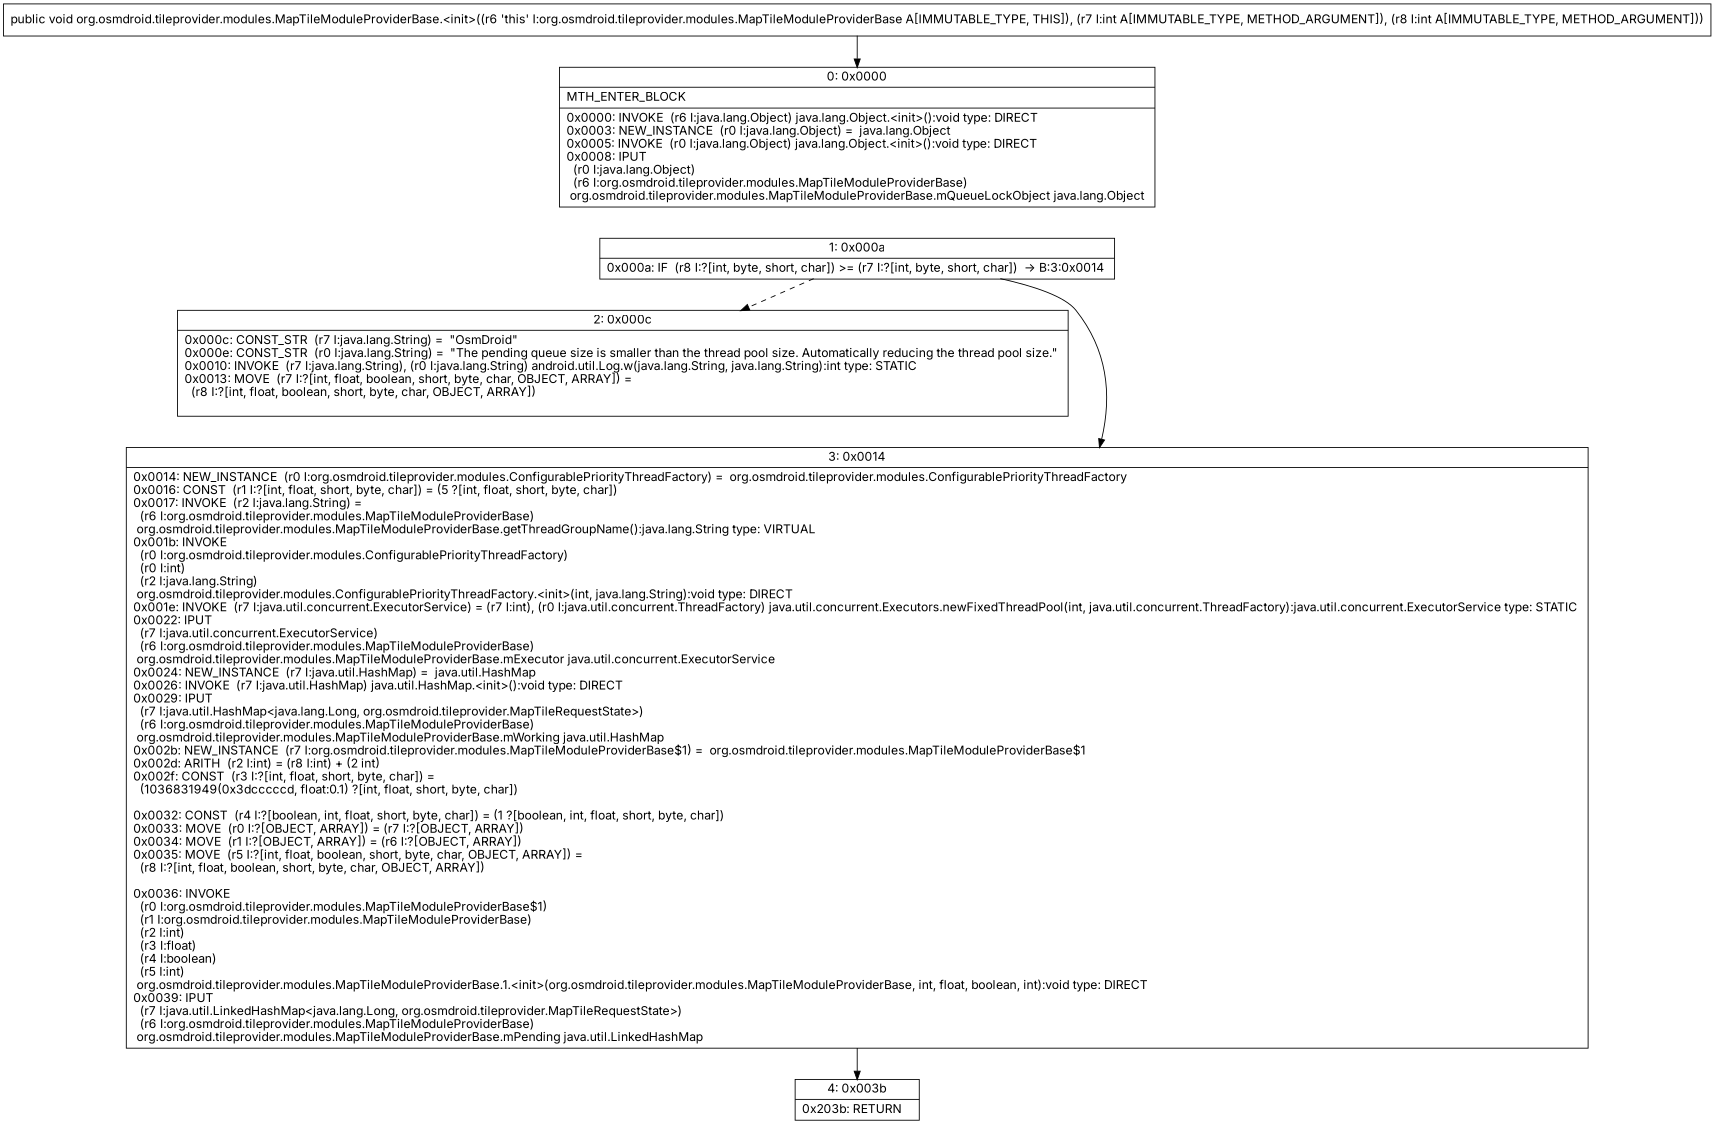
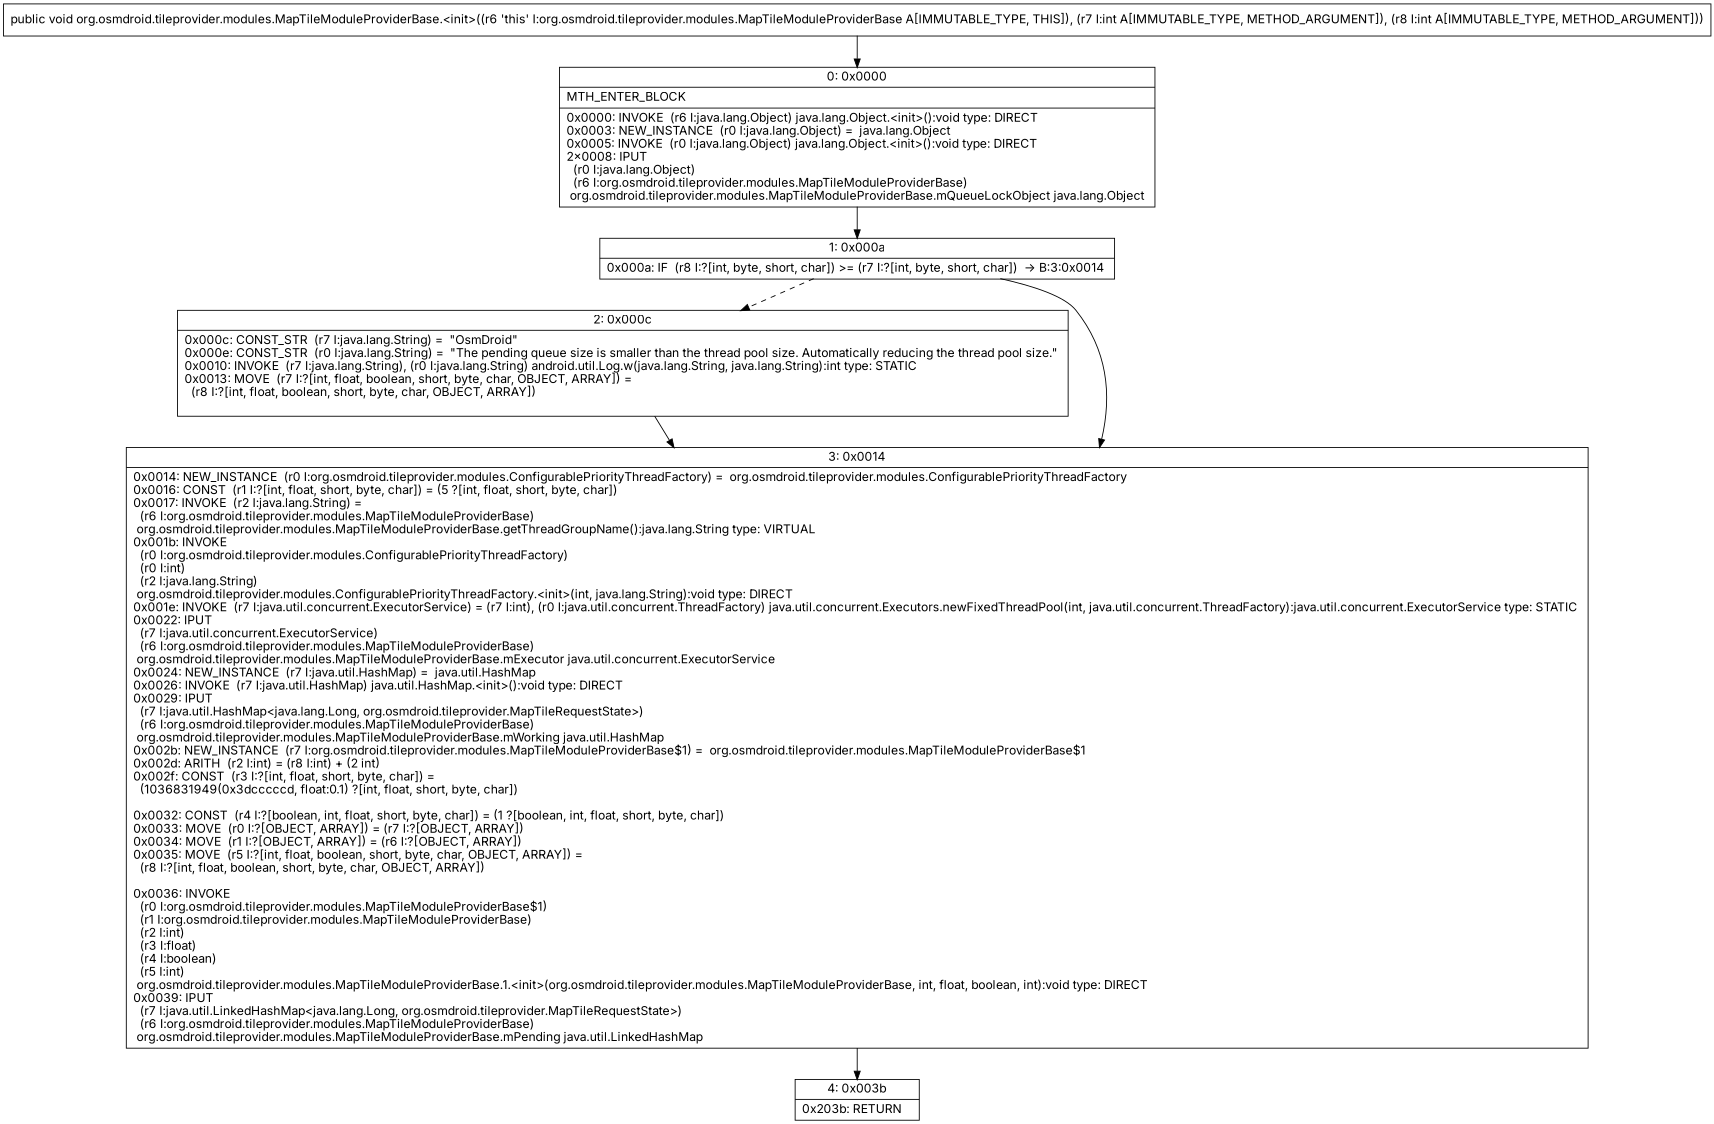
(610, 157) -> (610, 157)
none -> (857, 218)
none -> (662, 428)
